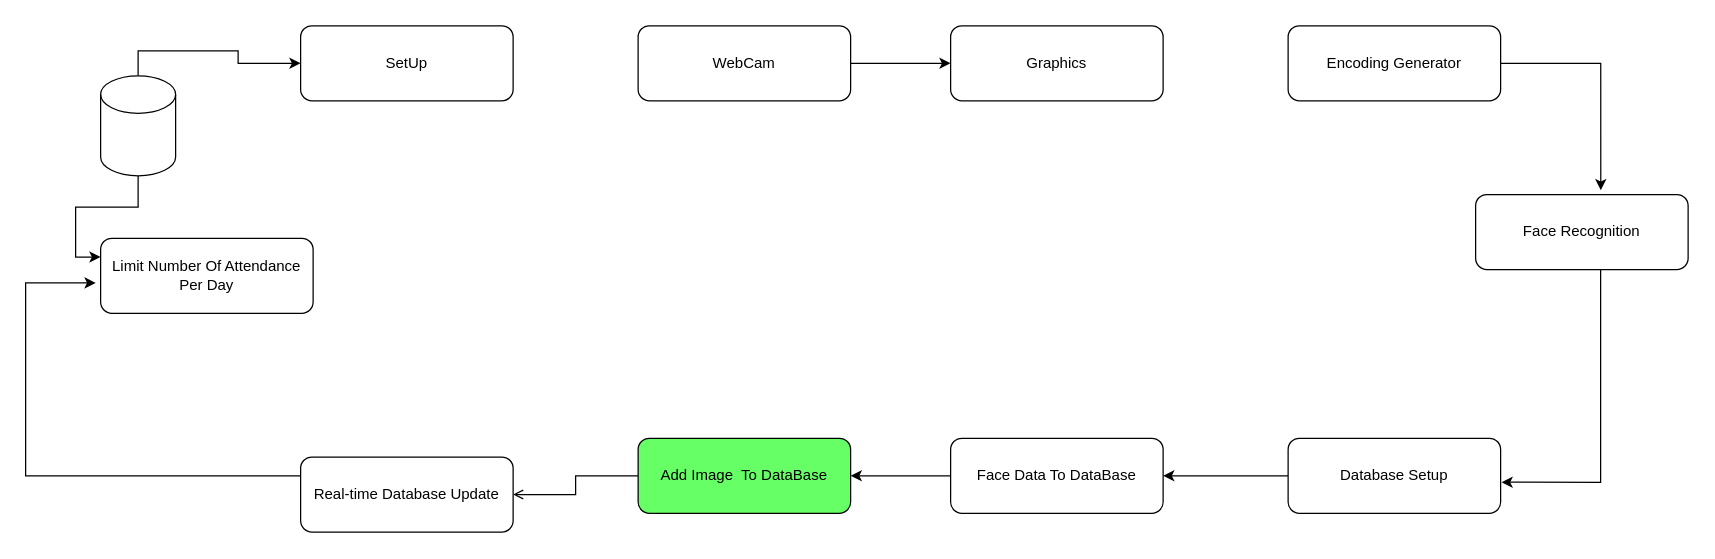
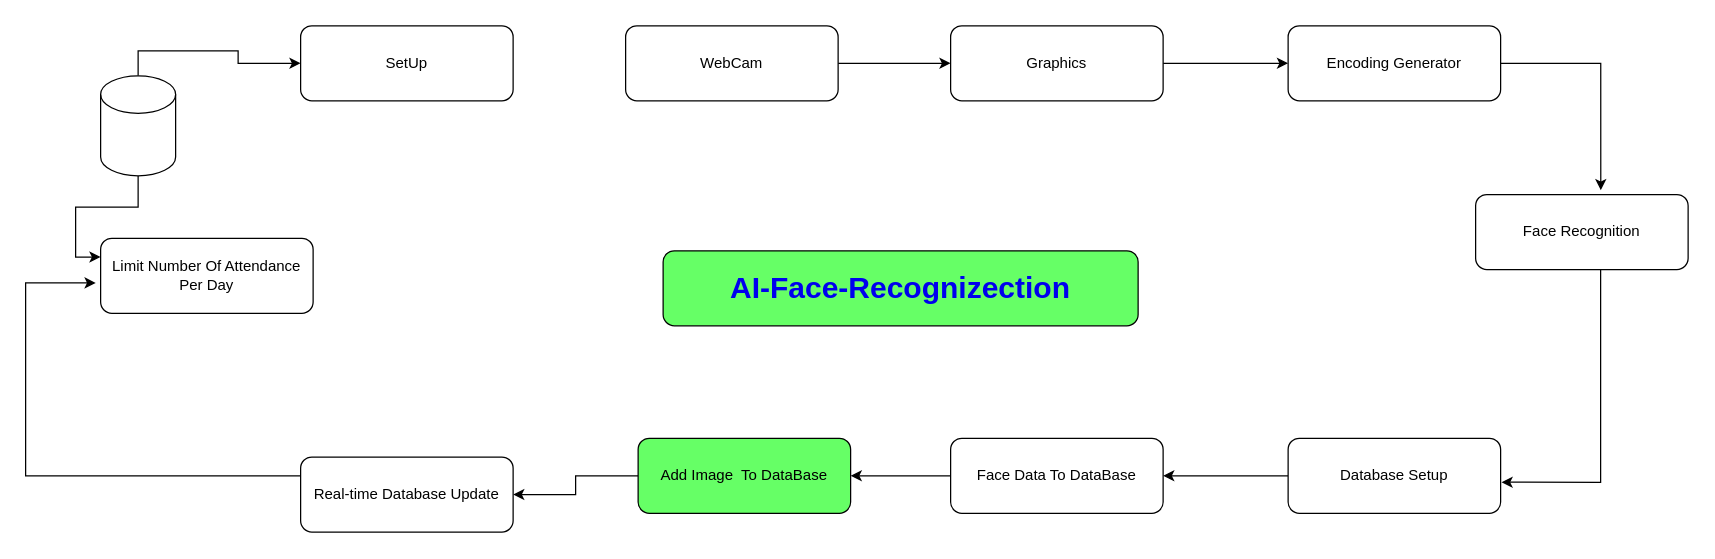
(744, 63) -> (732, 63)
none -> (1221, 63)
none -> (901, 288)
(520, 494) -> (523, 494)
